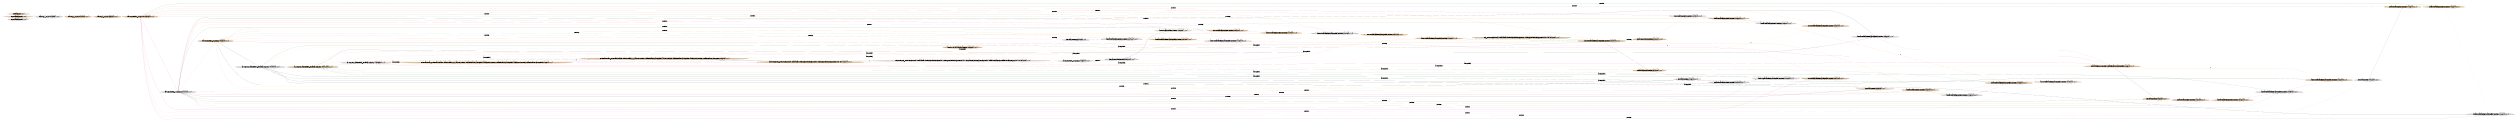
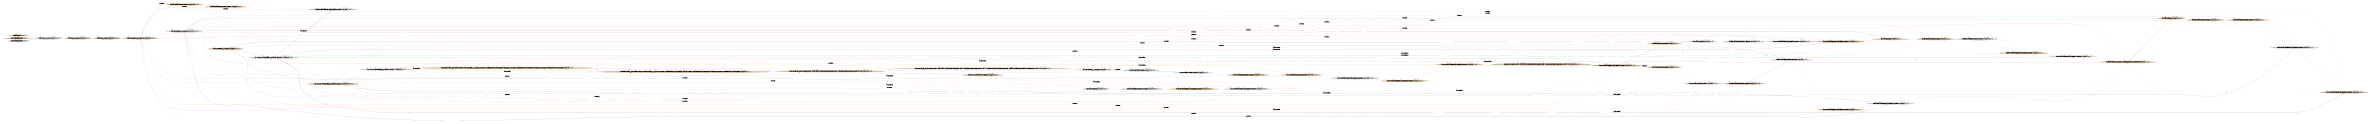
(2368, 80) -> none
